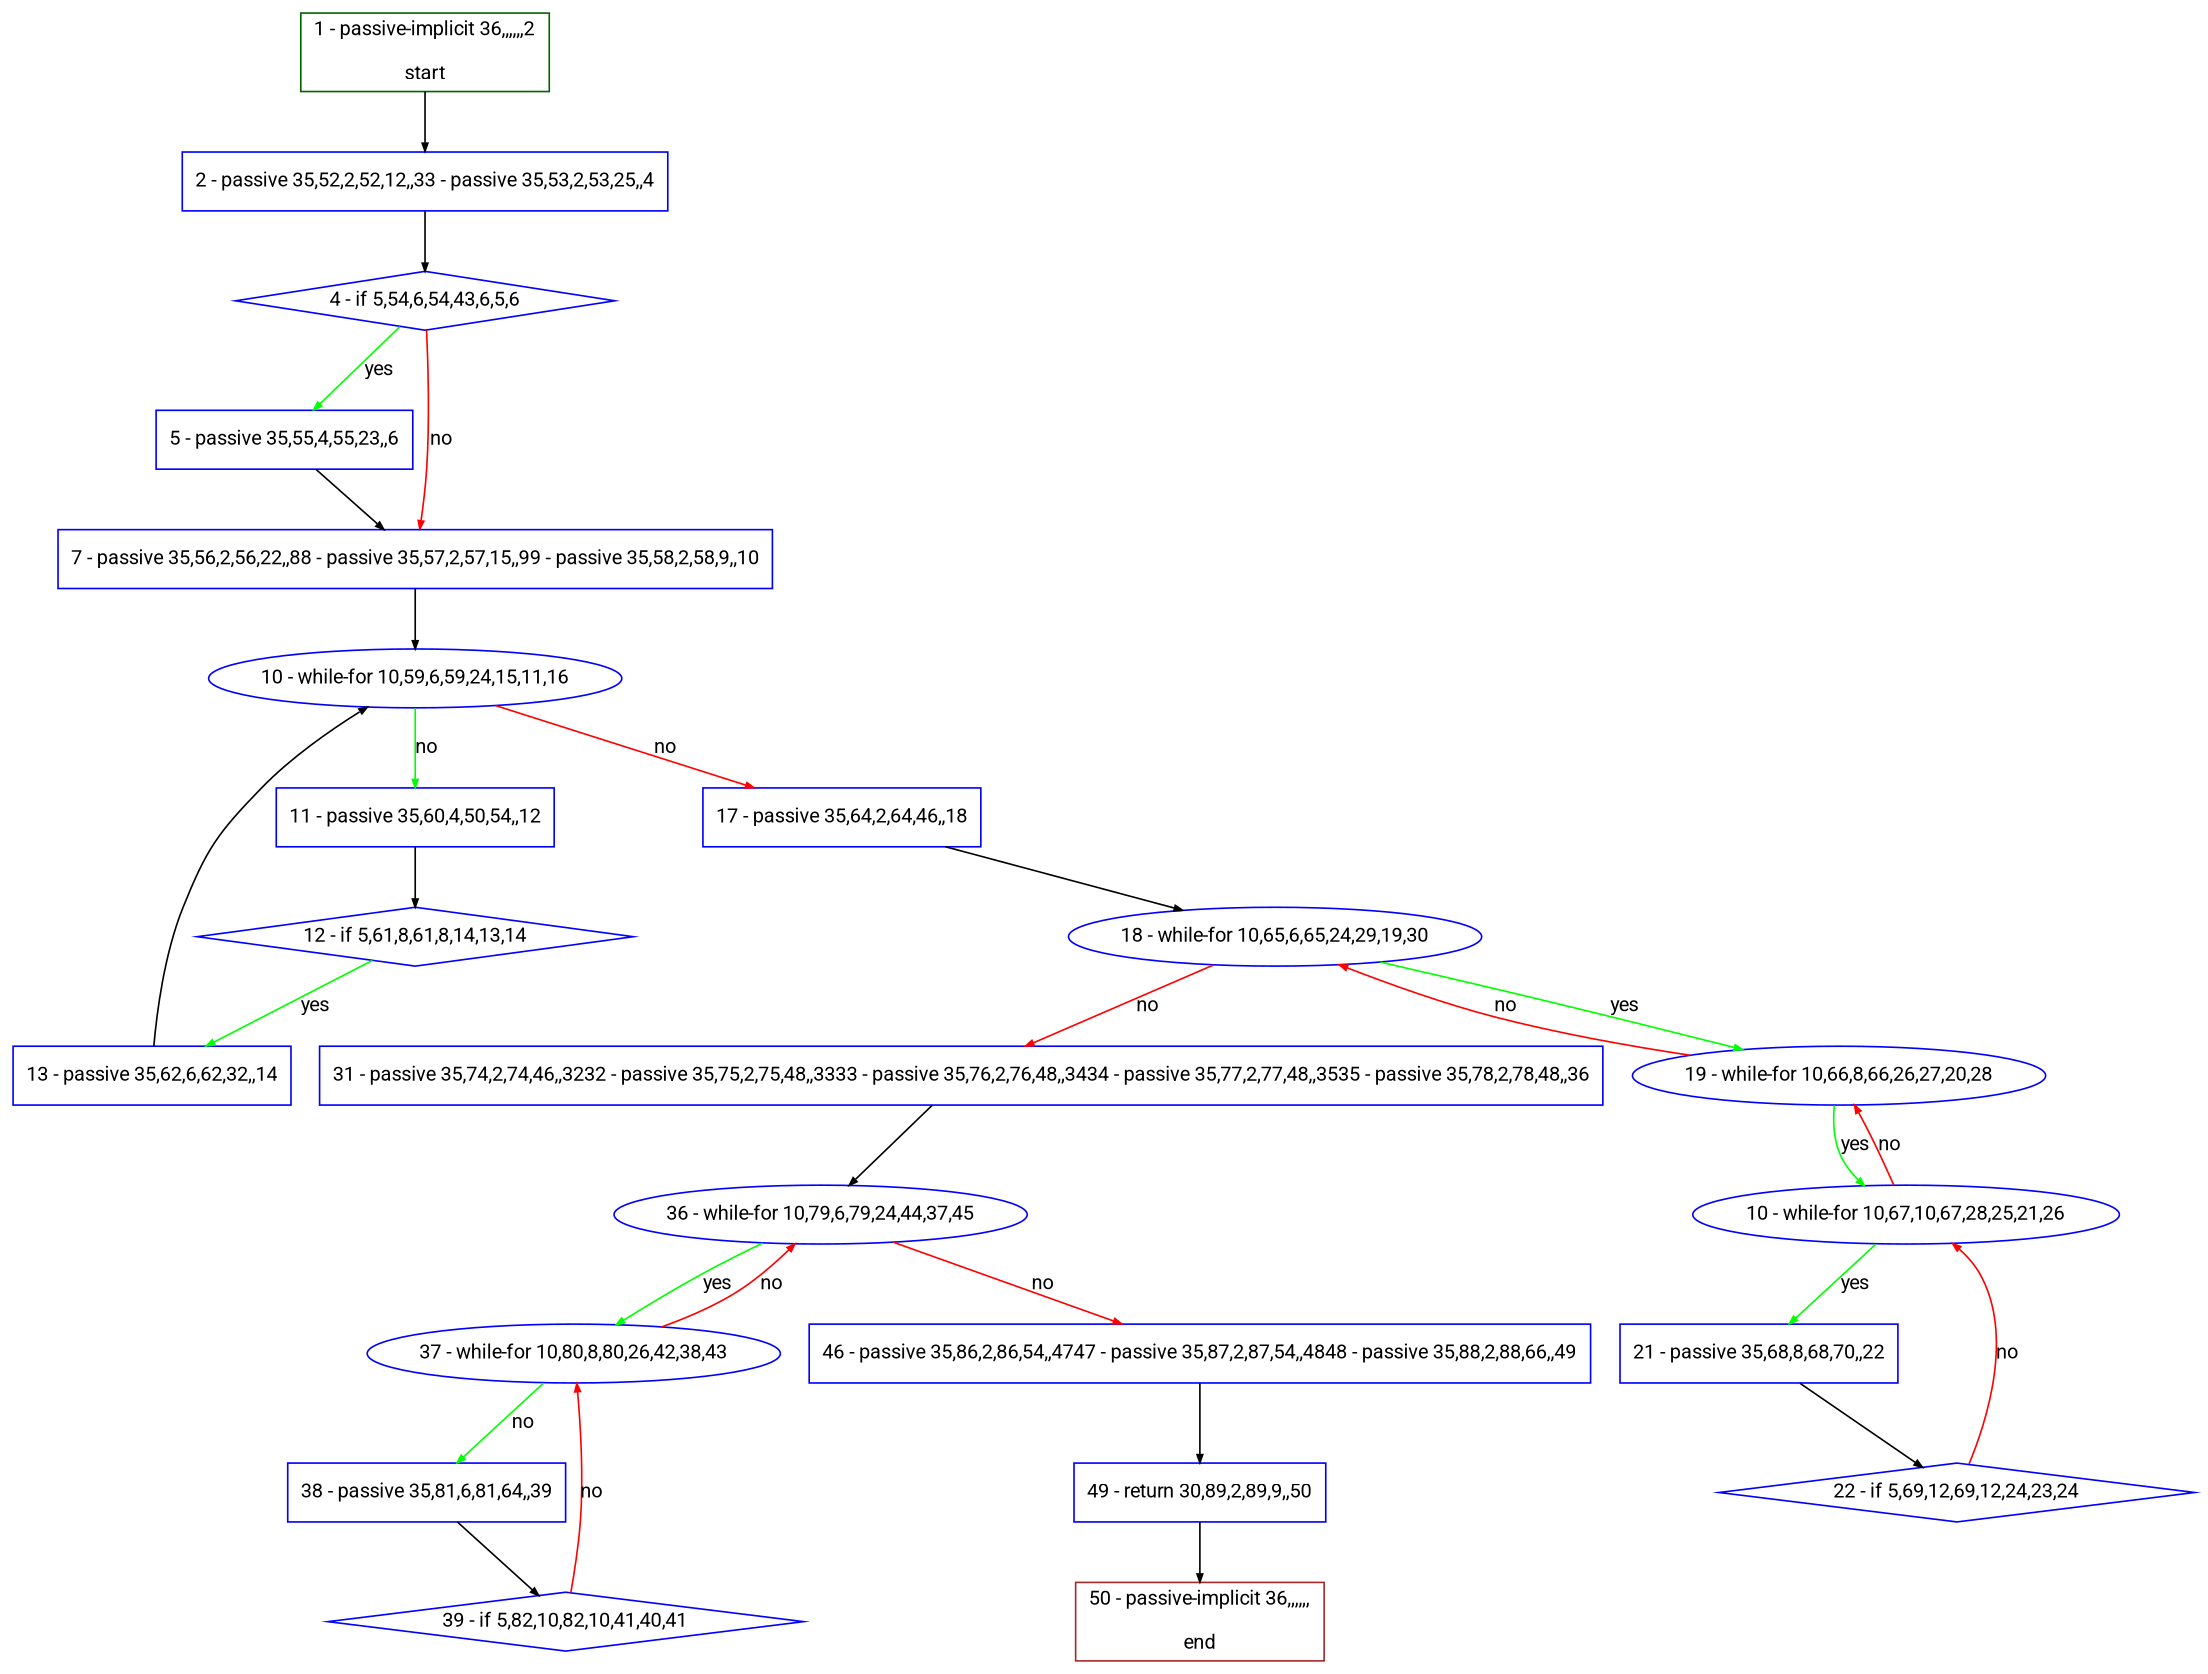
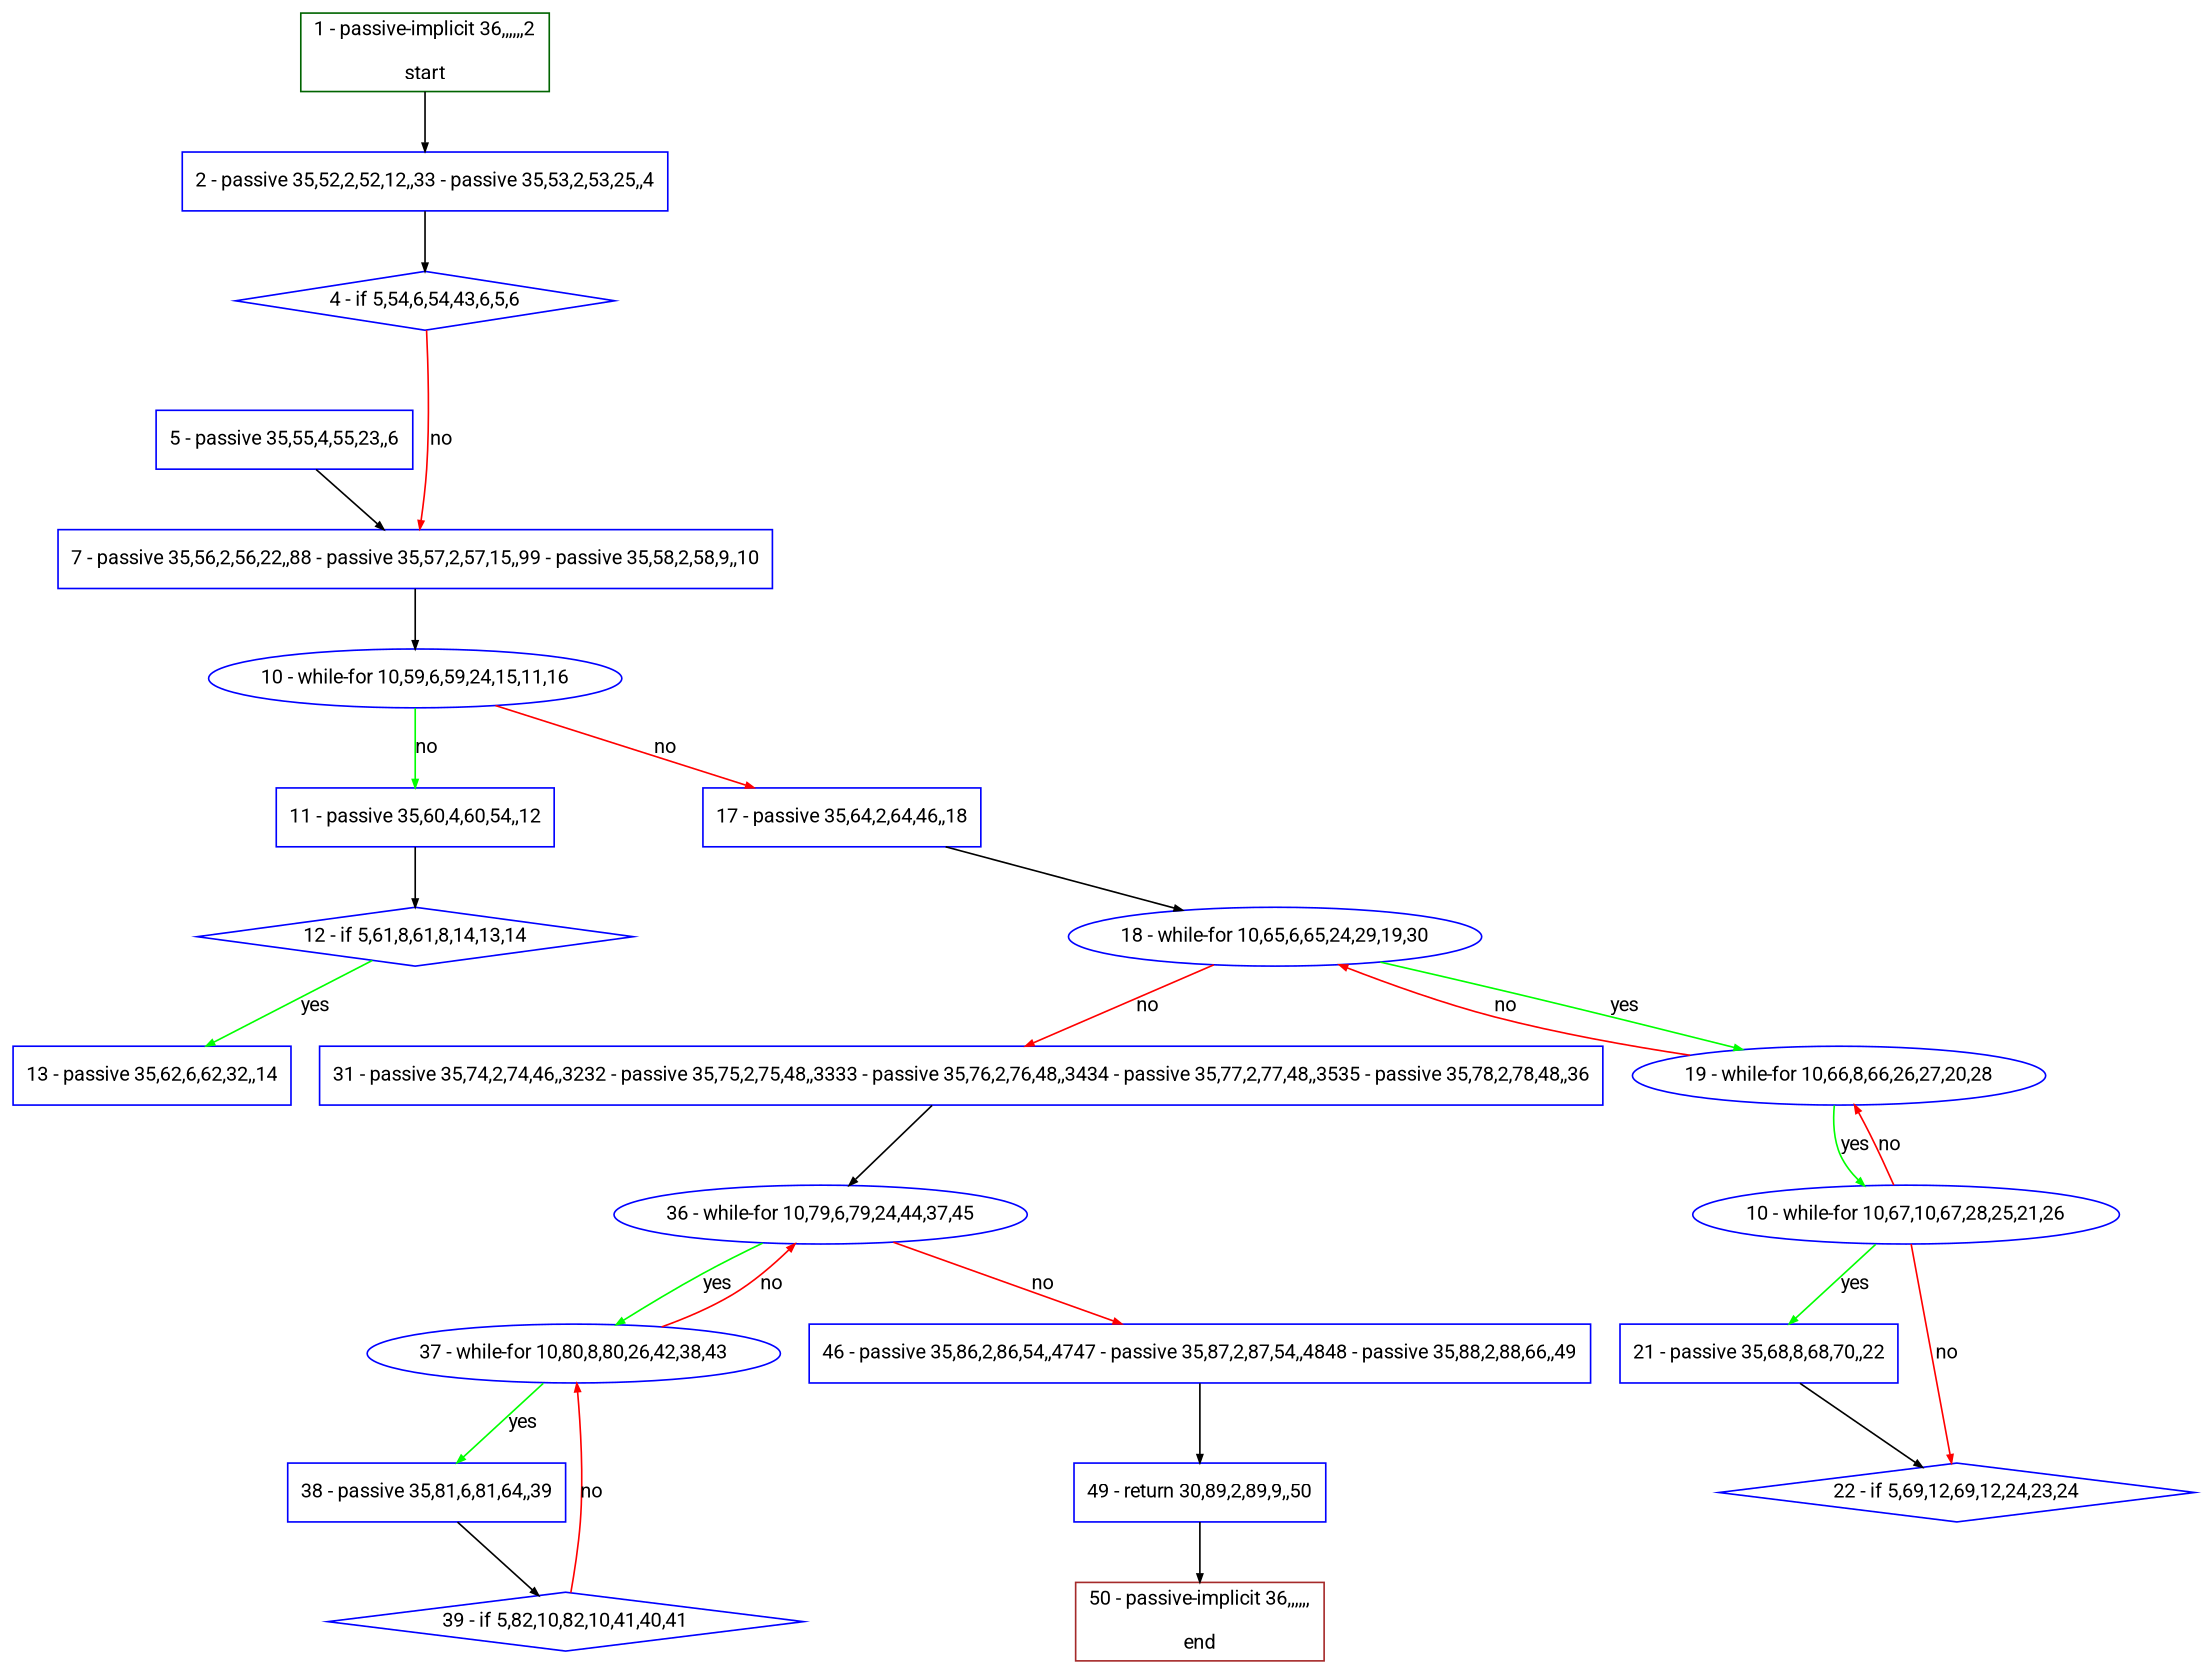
(360, 365) -> none
(415, 817) -> (415, 817)
(210, 850) -> none
(1996, 1353) -> (1931, 1349)
(523, 1423) -> (523, 1423)
